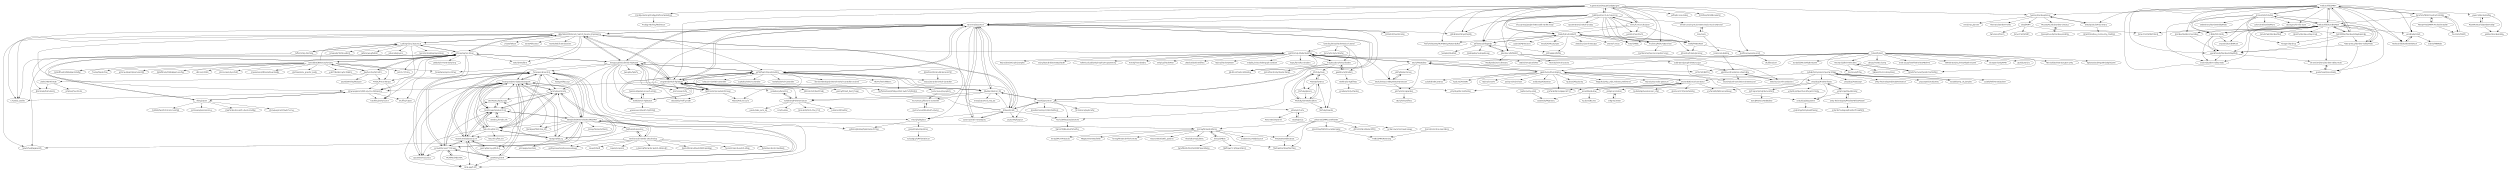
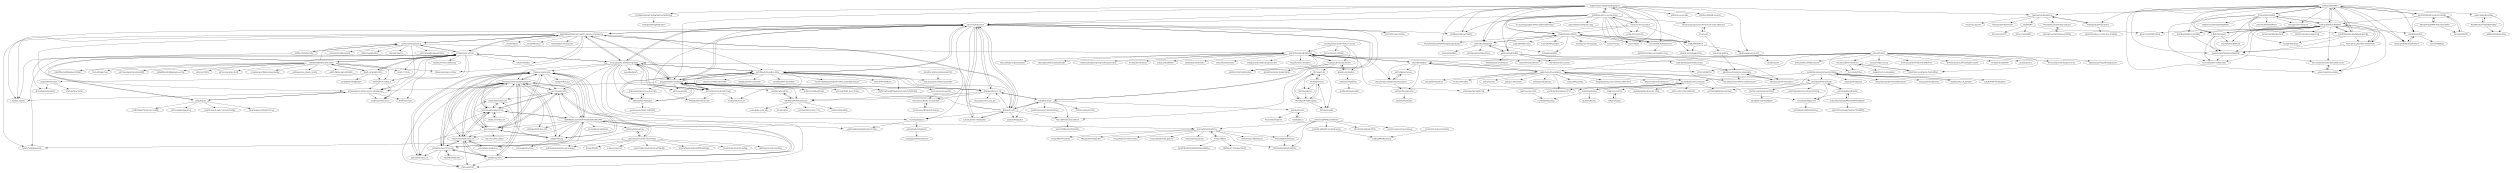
(582, 120) -> (583, 120)
(496, 139) -> (494, 139)
